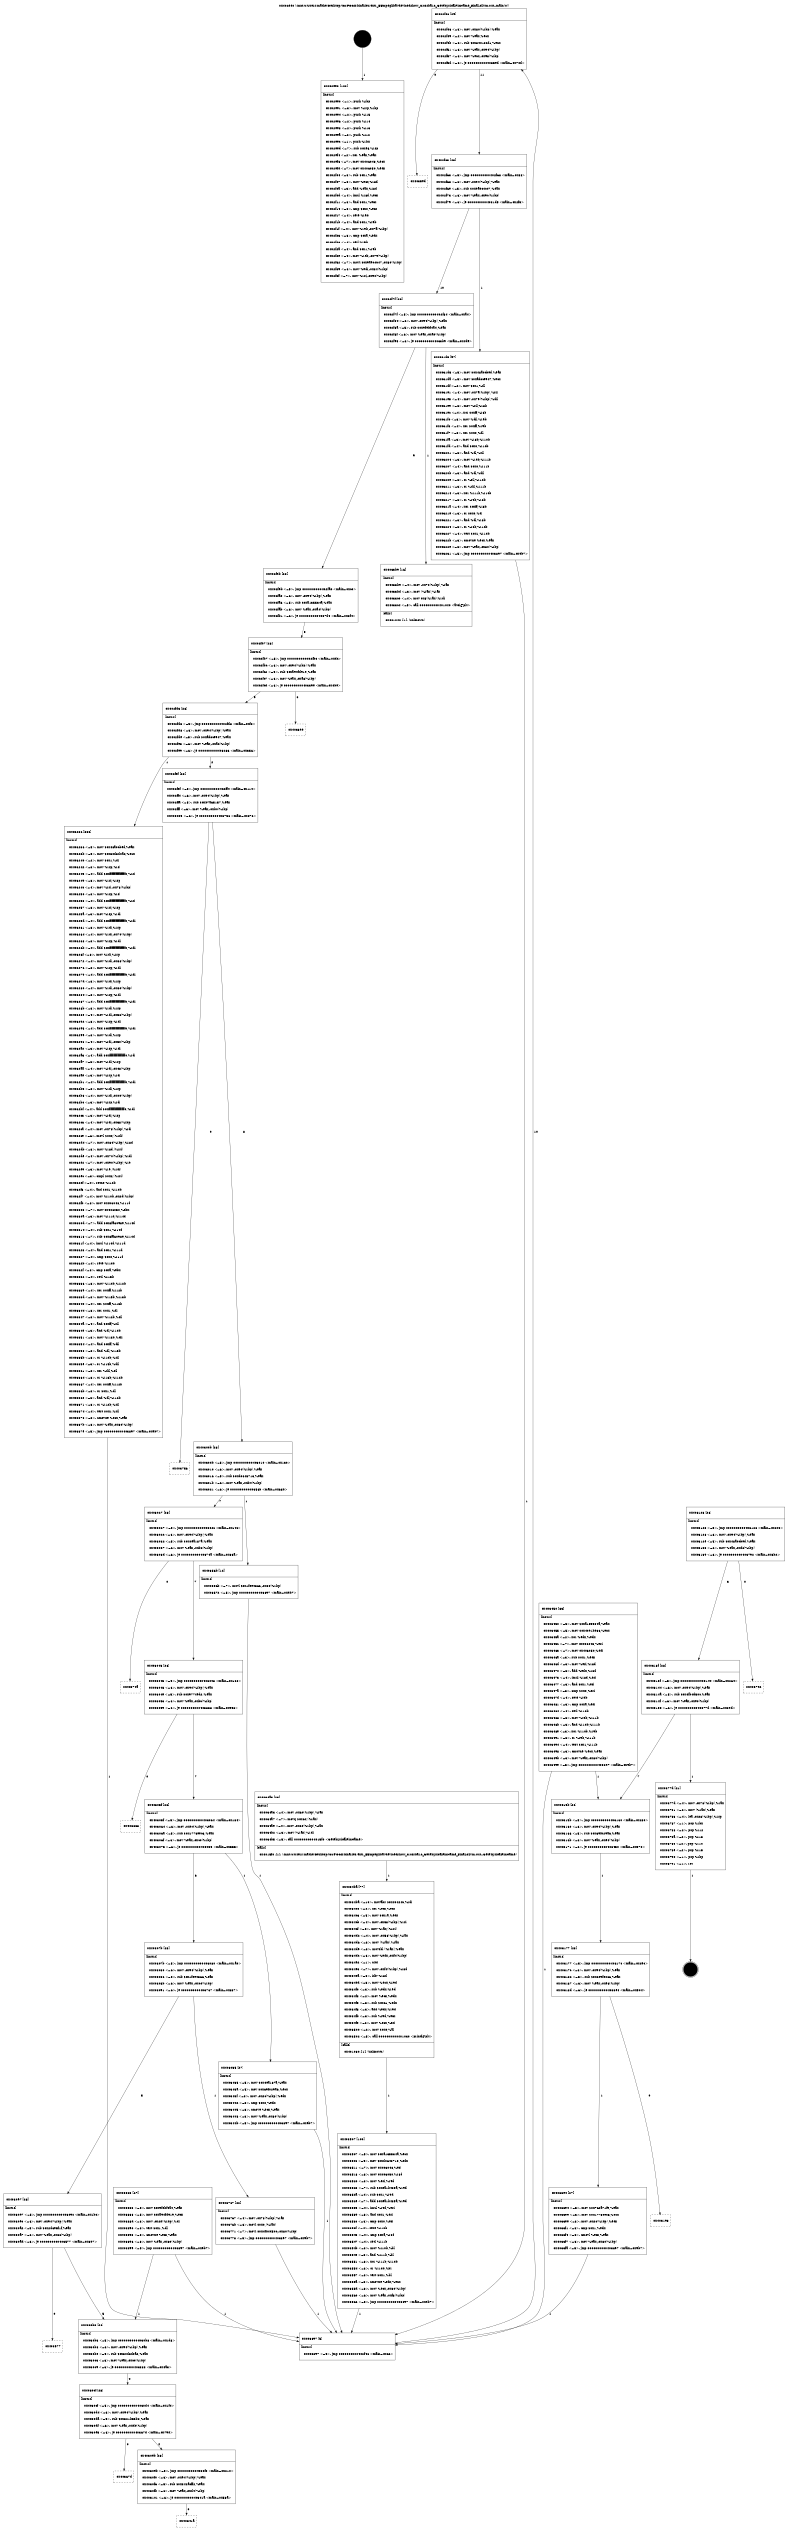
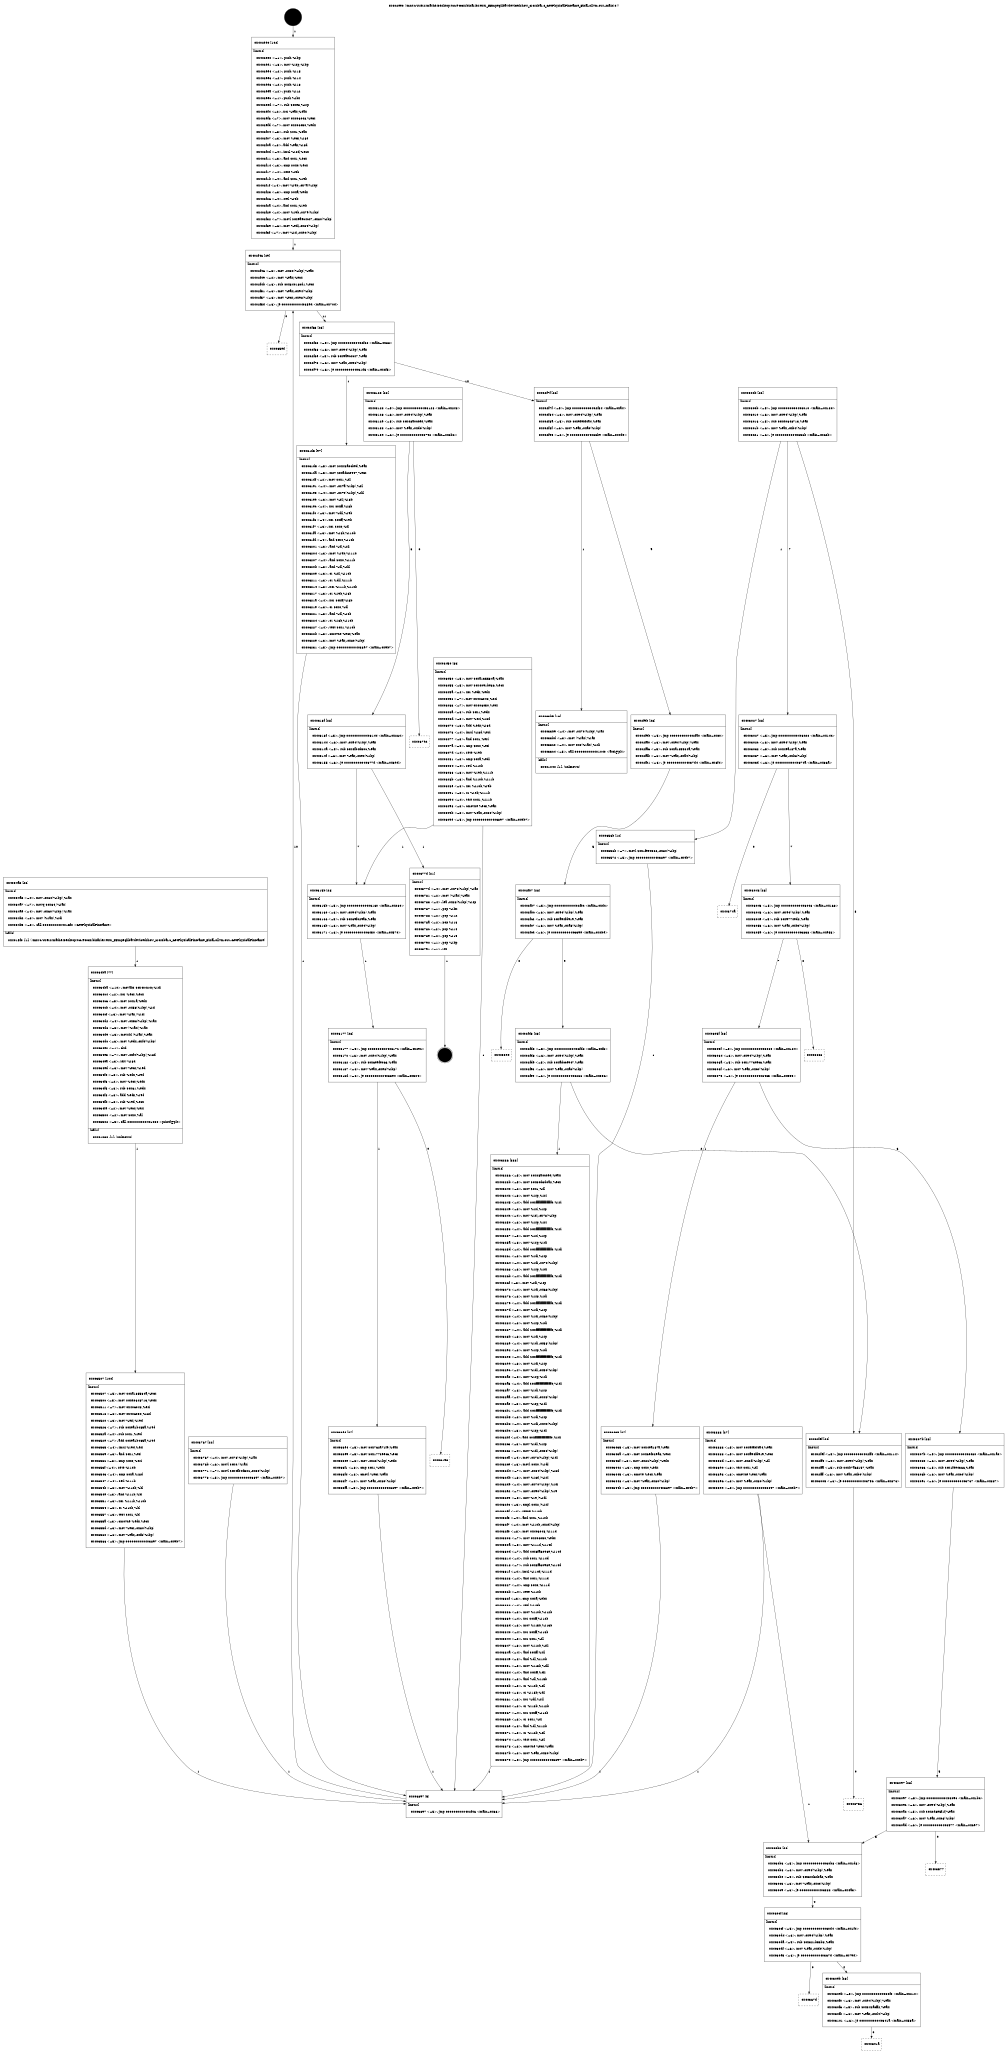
none -> (293, 243)
(229, 1131) -> (854, 933)
(205, 2100) -> none
